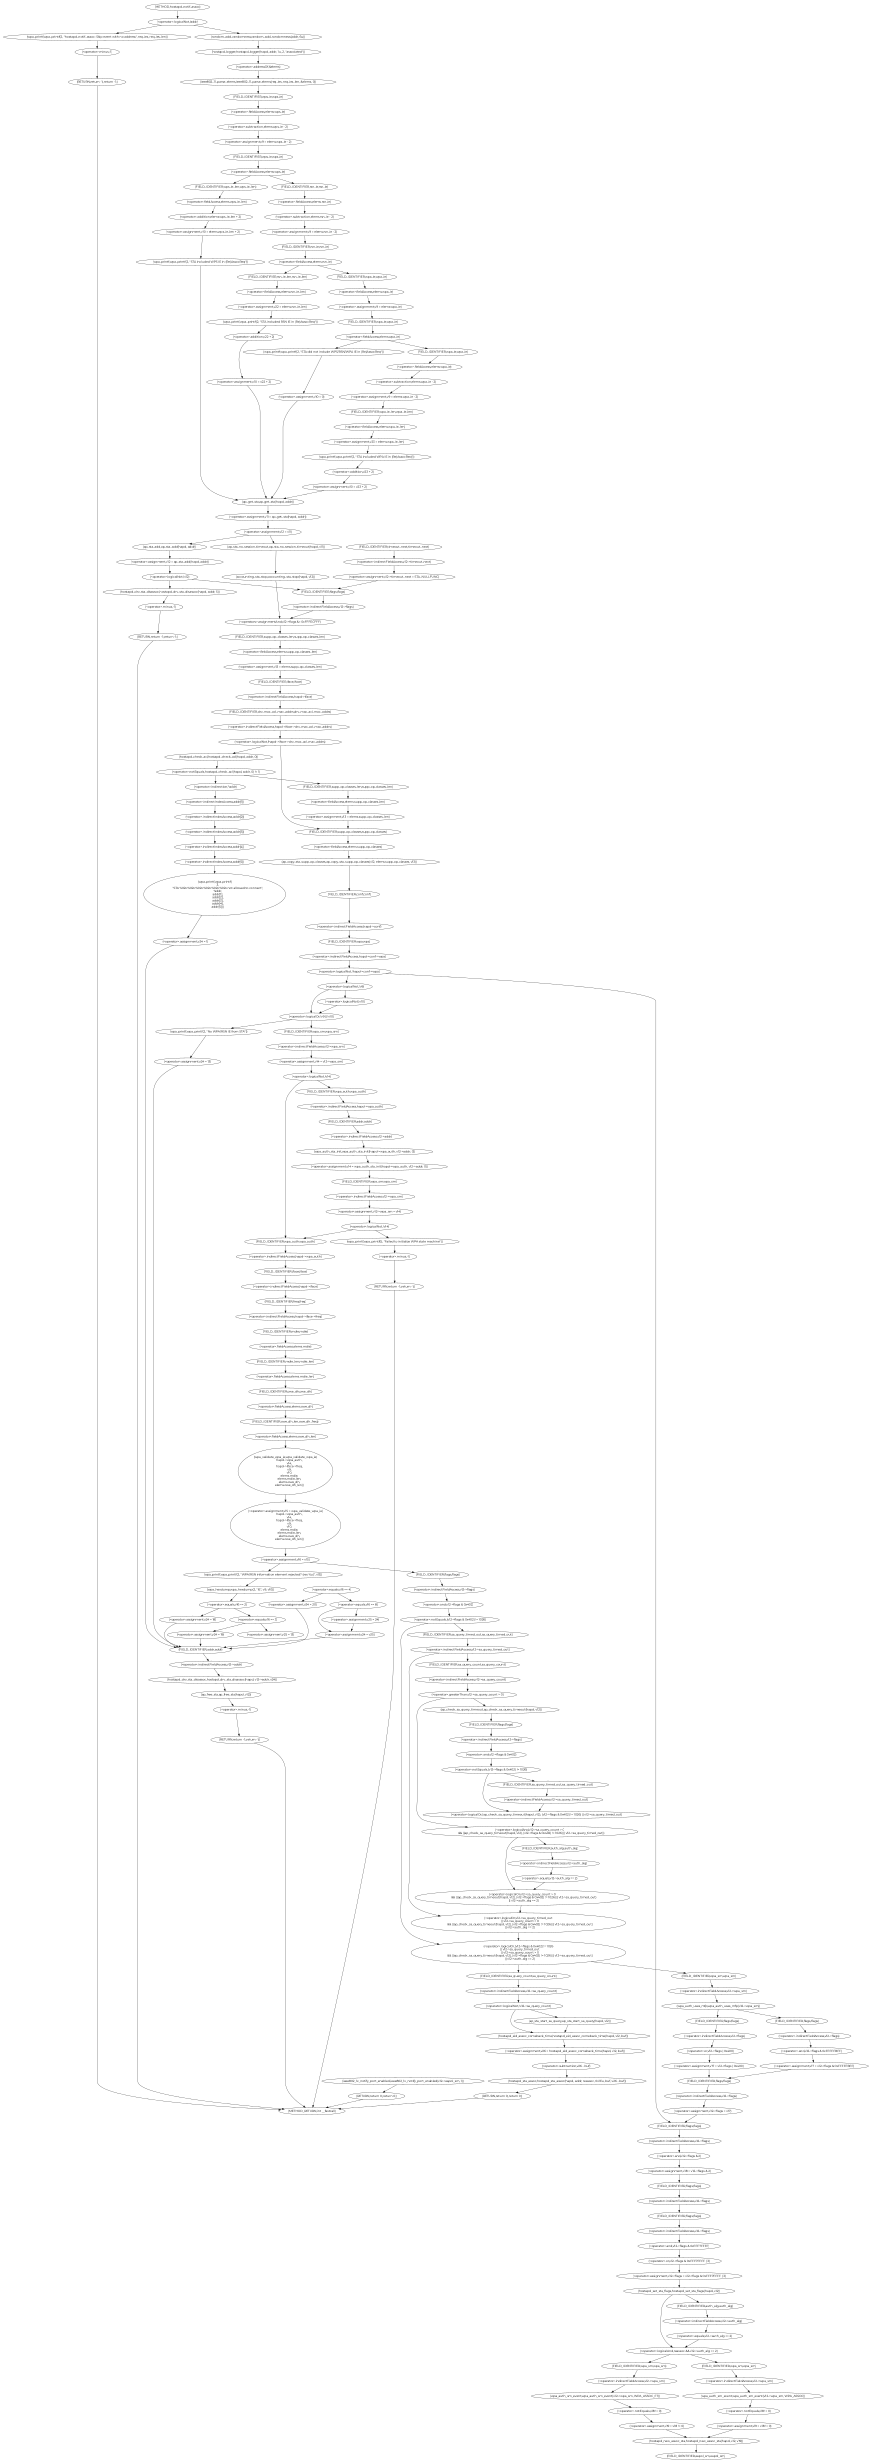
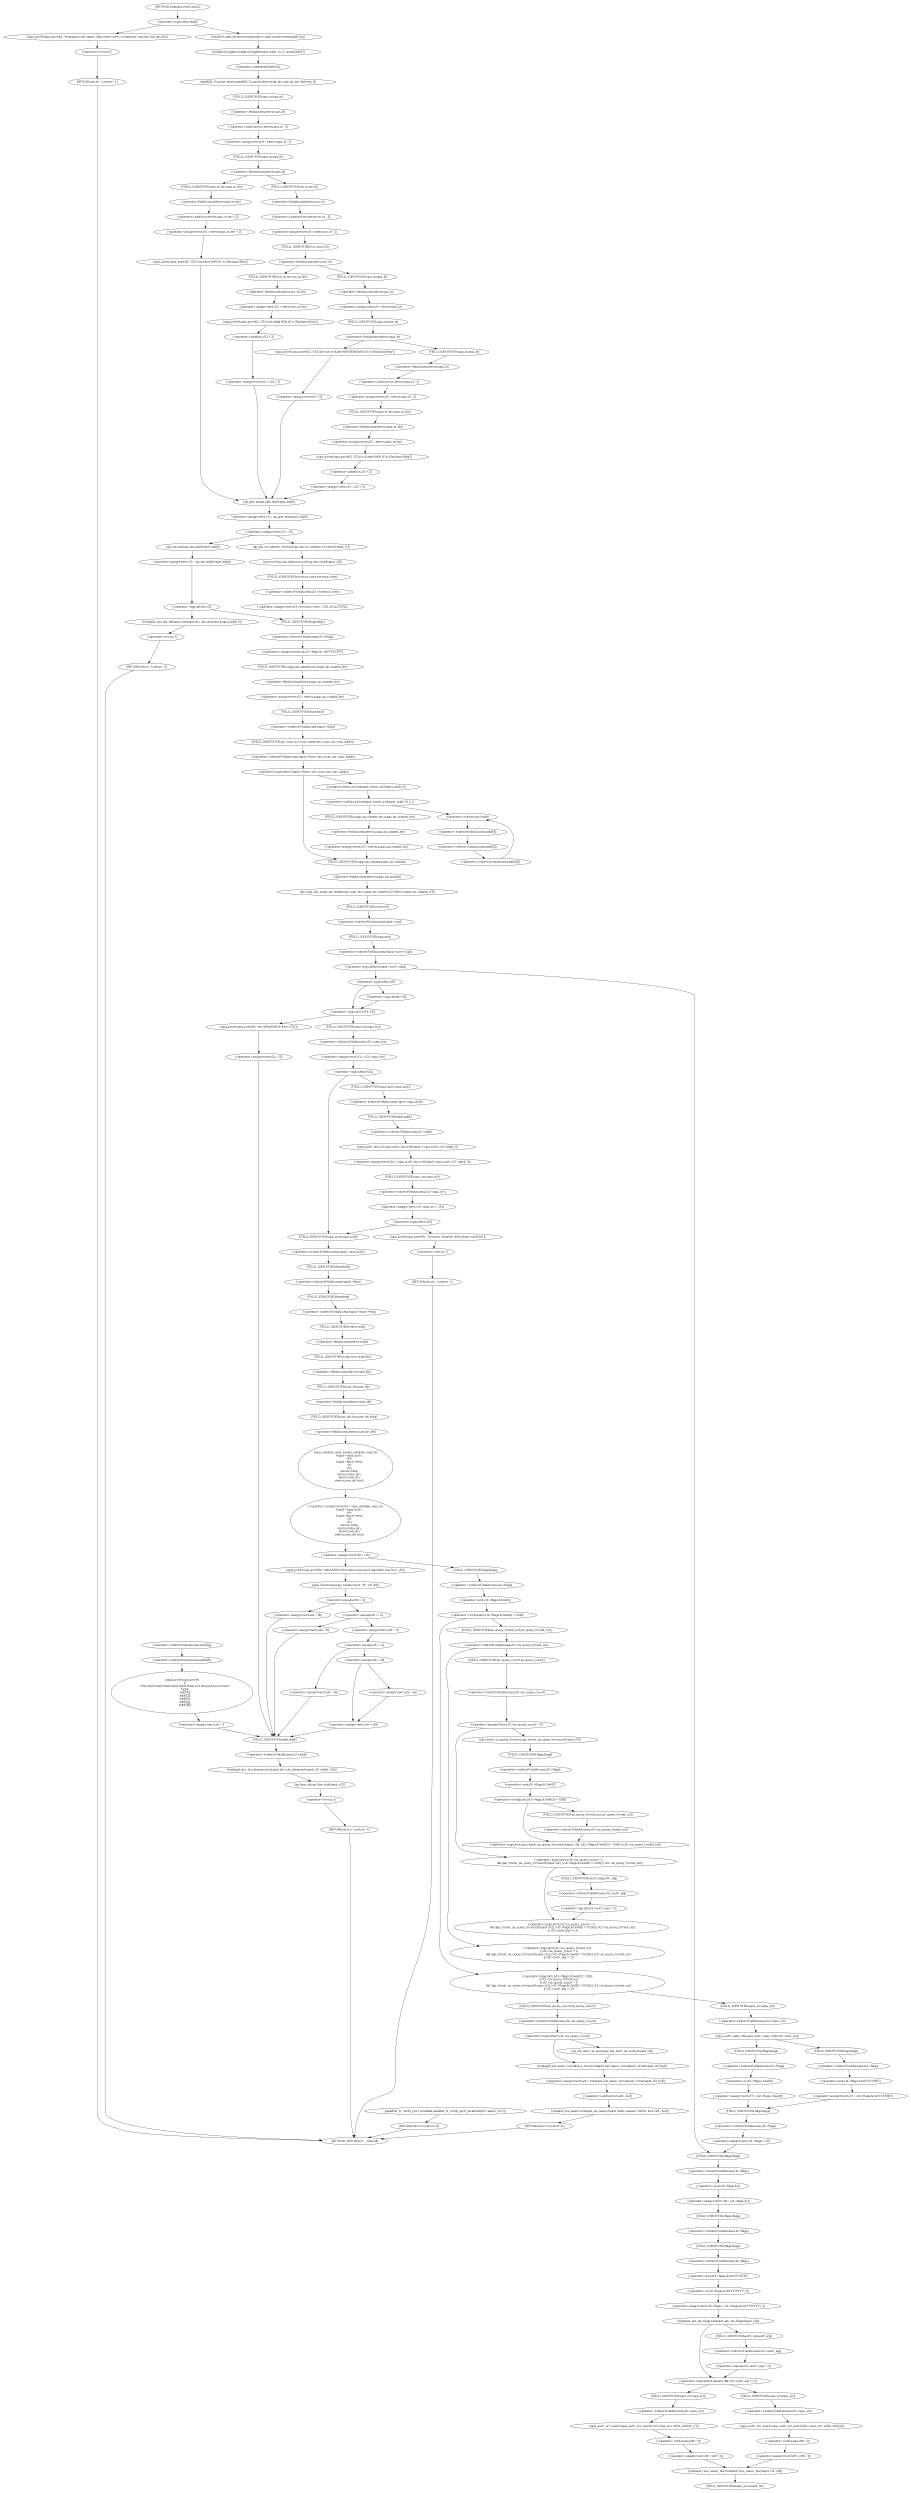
(278, 598) -> (303, 568)
(215, 838) -> (513, 834)
none -> (371, 1637)
